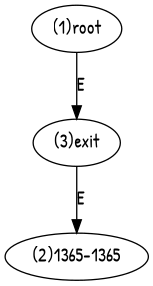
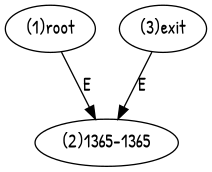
(77, 79) -> (75, 80)
